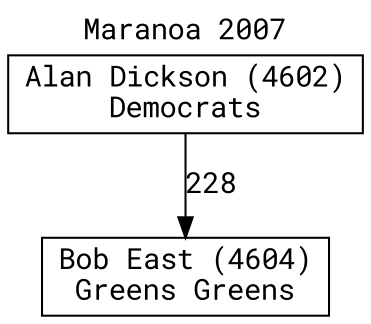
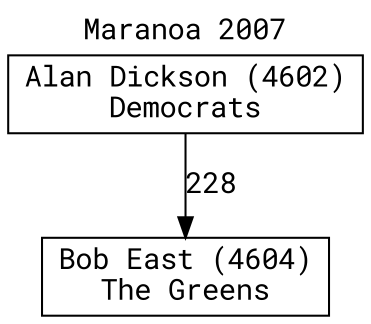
(186, 277) -> (186, 277)
